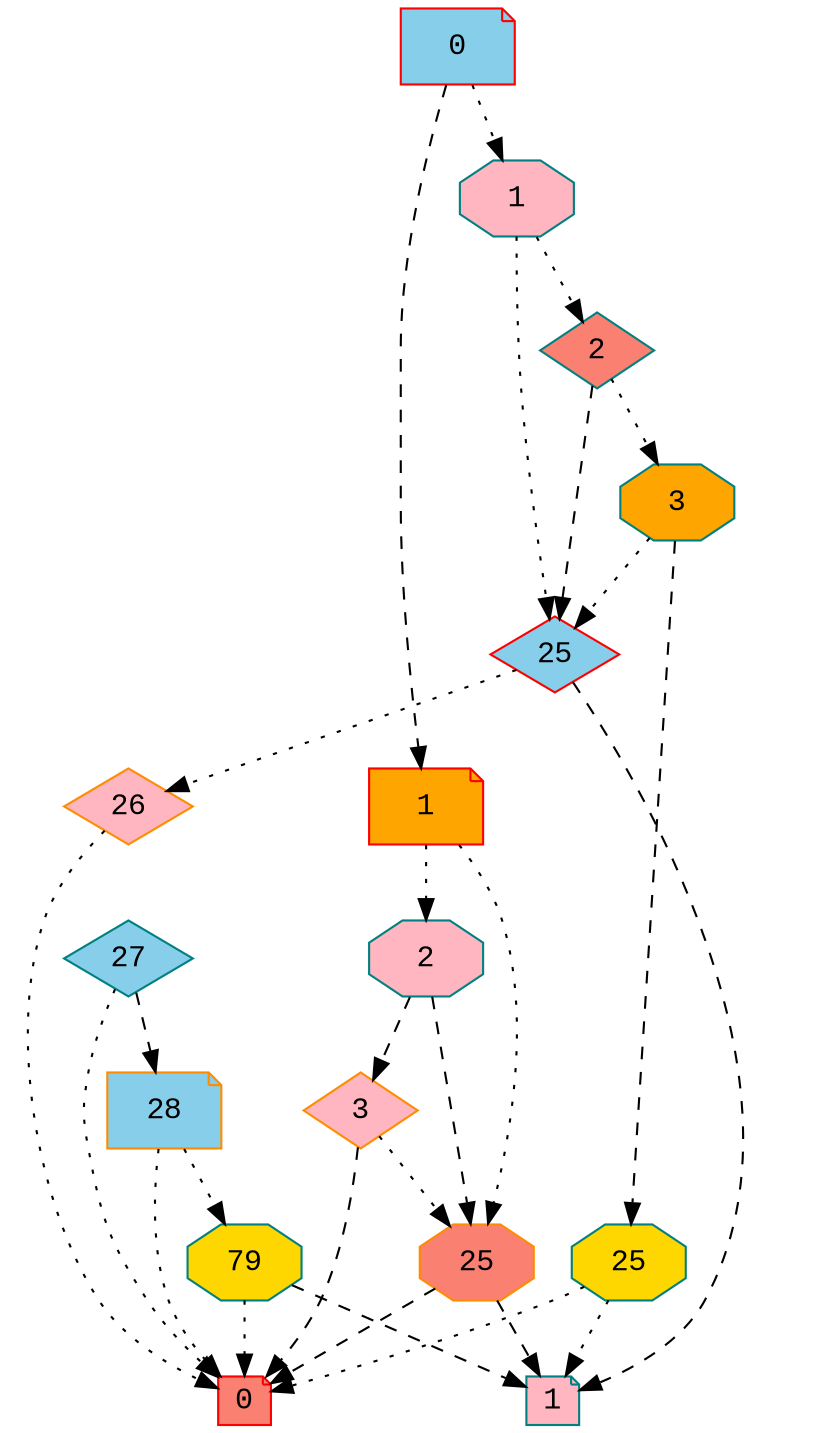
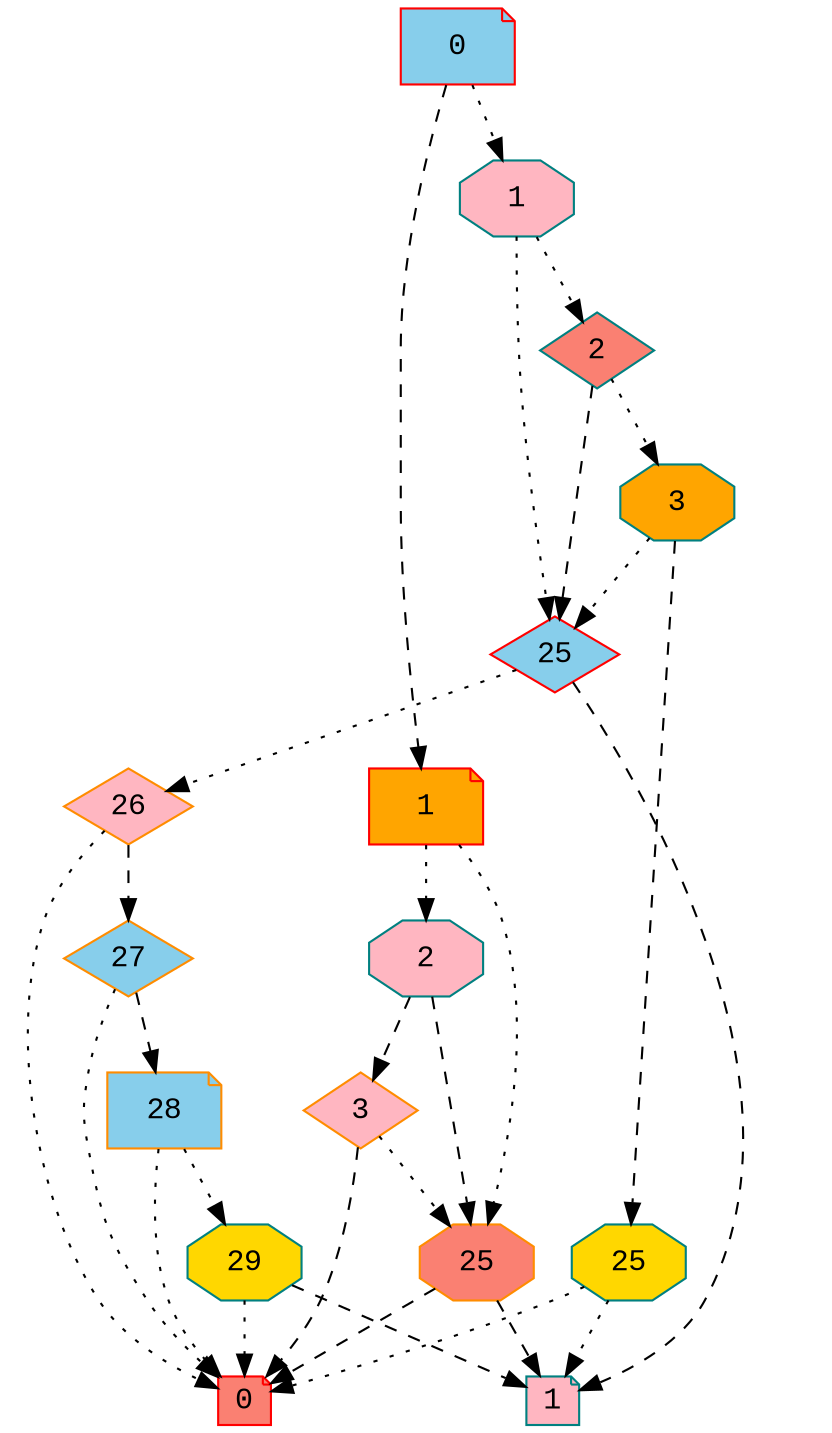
none -> (128, 872)
(128, 958) -> (128, 958)
(245, 1262) -> (245, 1262)
